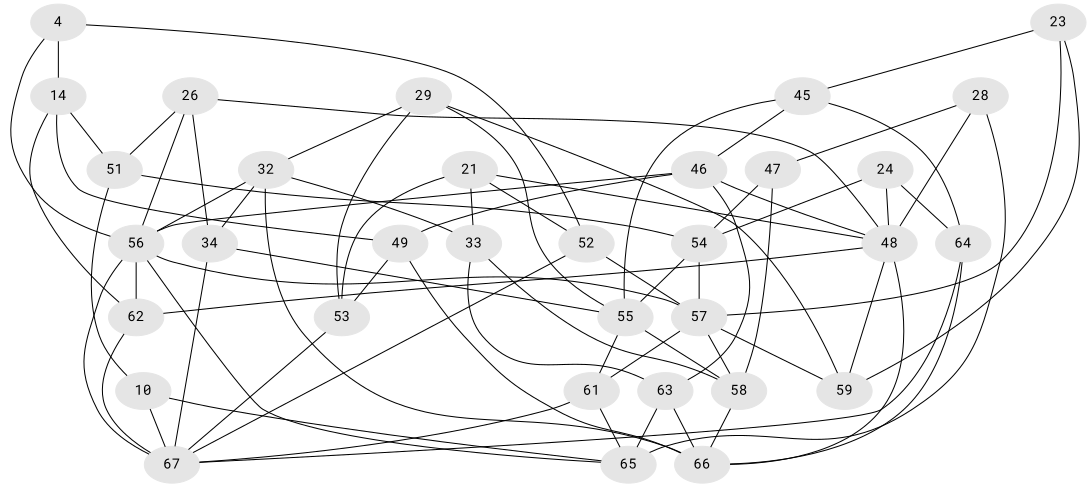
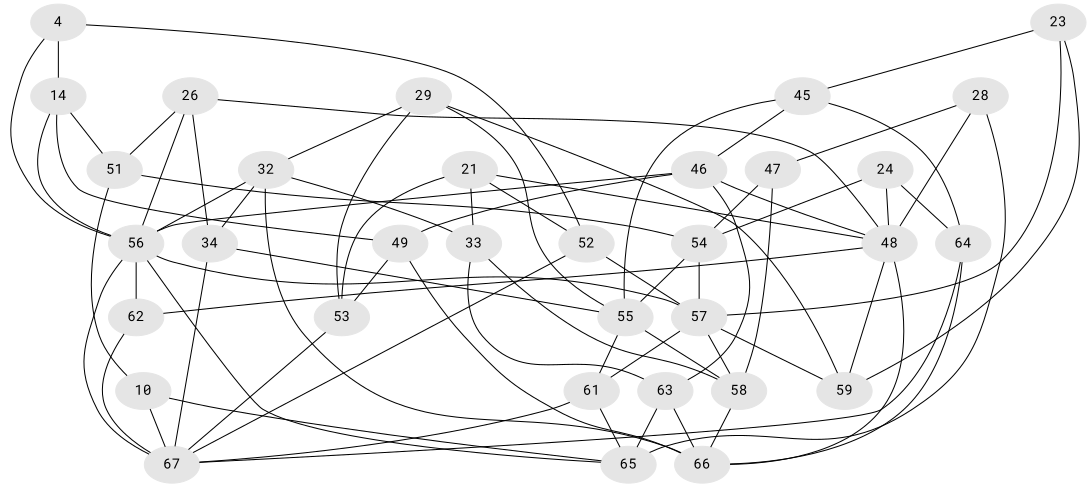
(47, 218) -> (46, 191)
